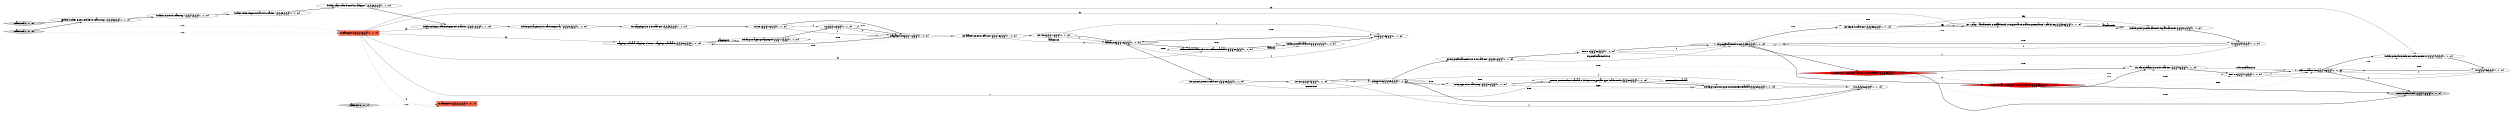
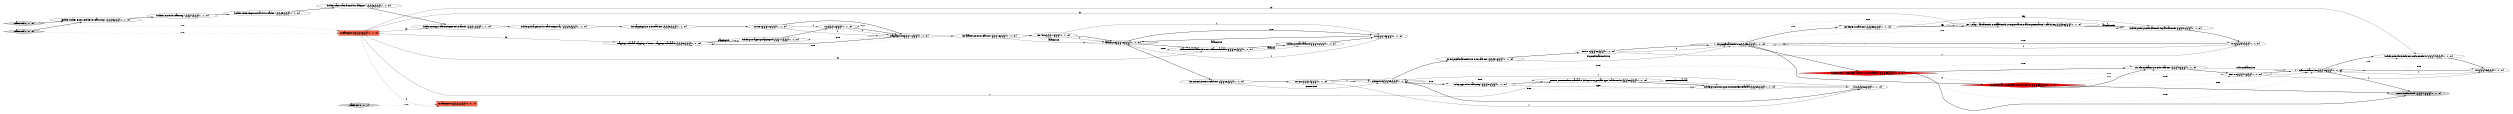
(1249, 30) -> (1249, 30)
(1217, 42) -> (1217, 42)
